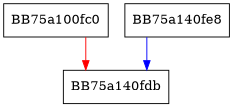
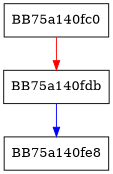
(56, 20) -> (56, 20)
(147, 49) -> (56, 116)
